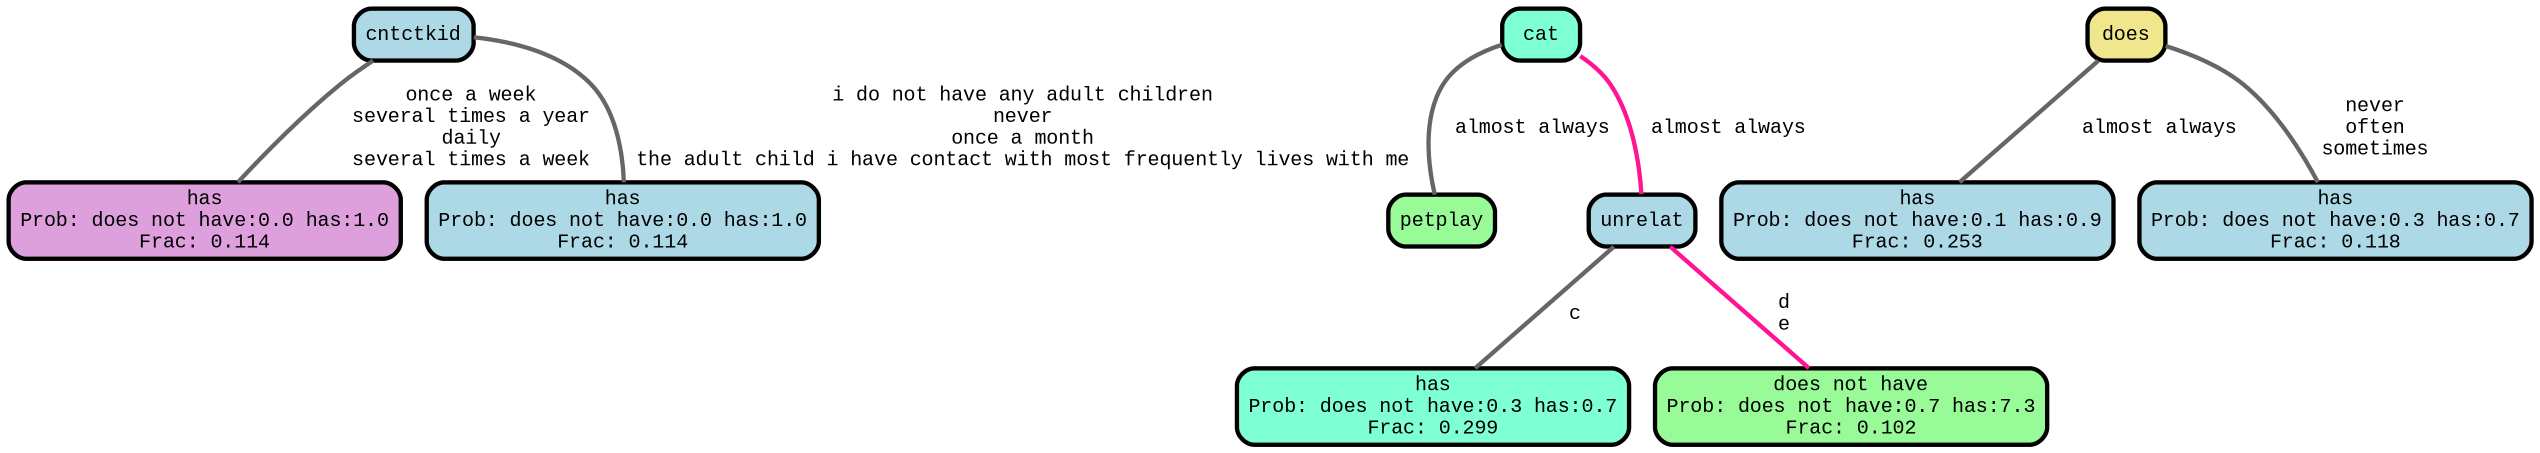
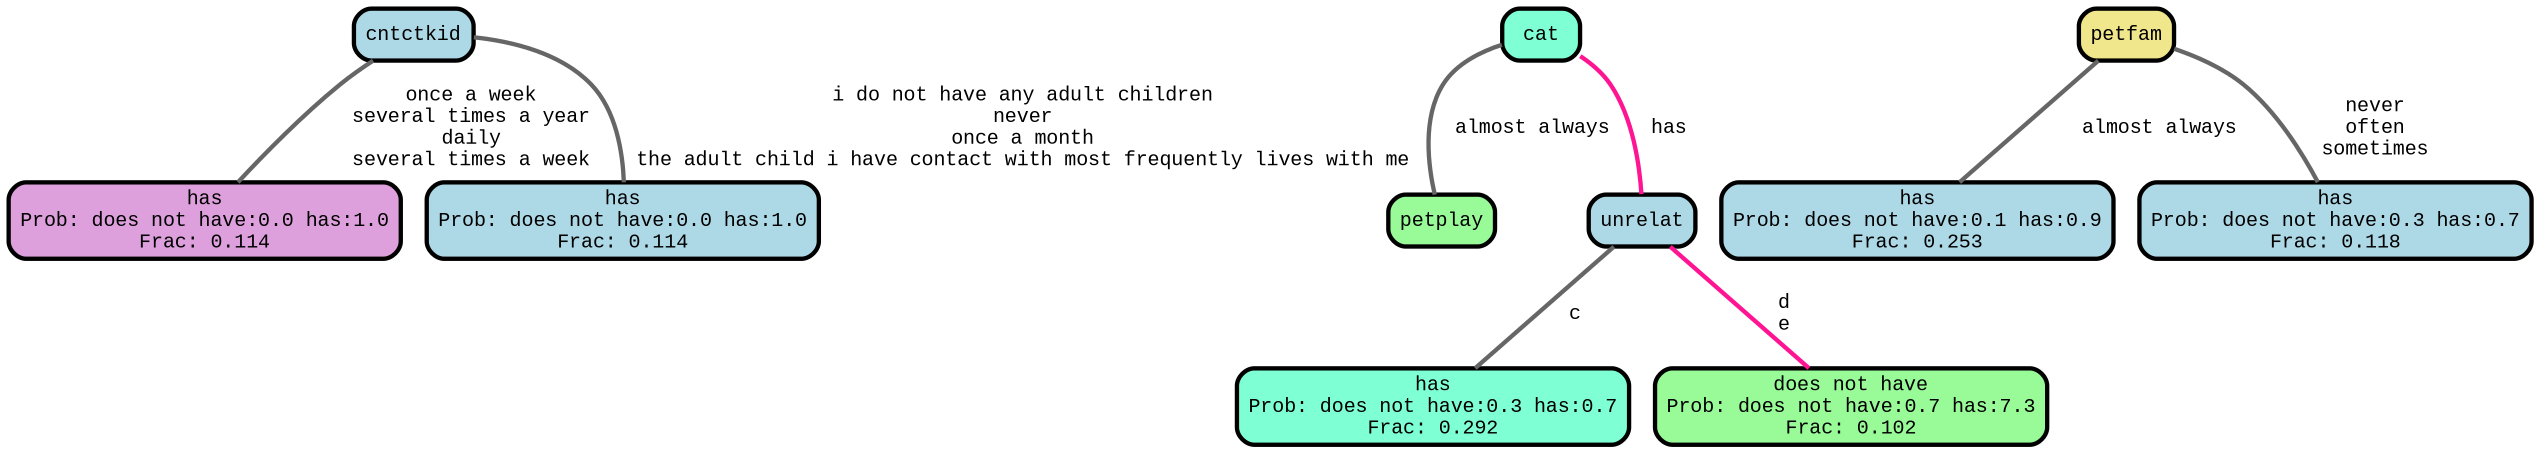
(2126, 35) -> (2126, 35)
(1723, 128) -> (1664, 128)
(1433, 407) -> (1433, 407)
